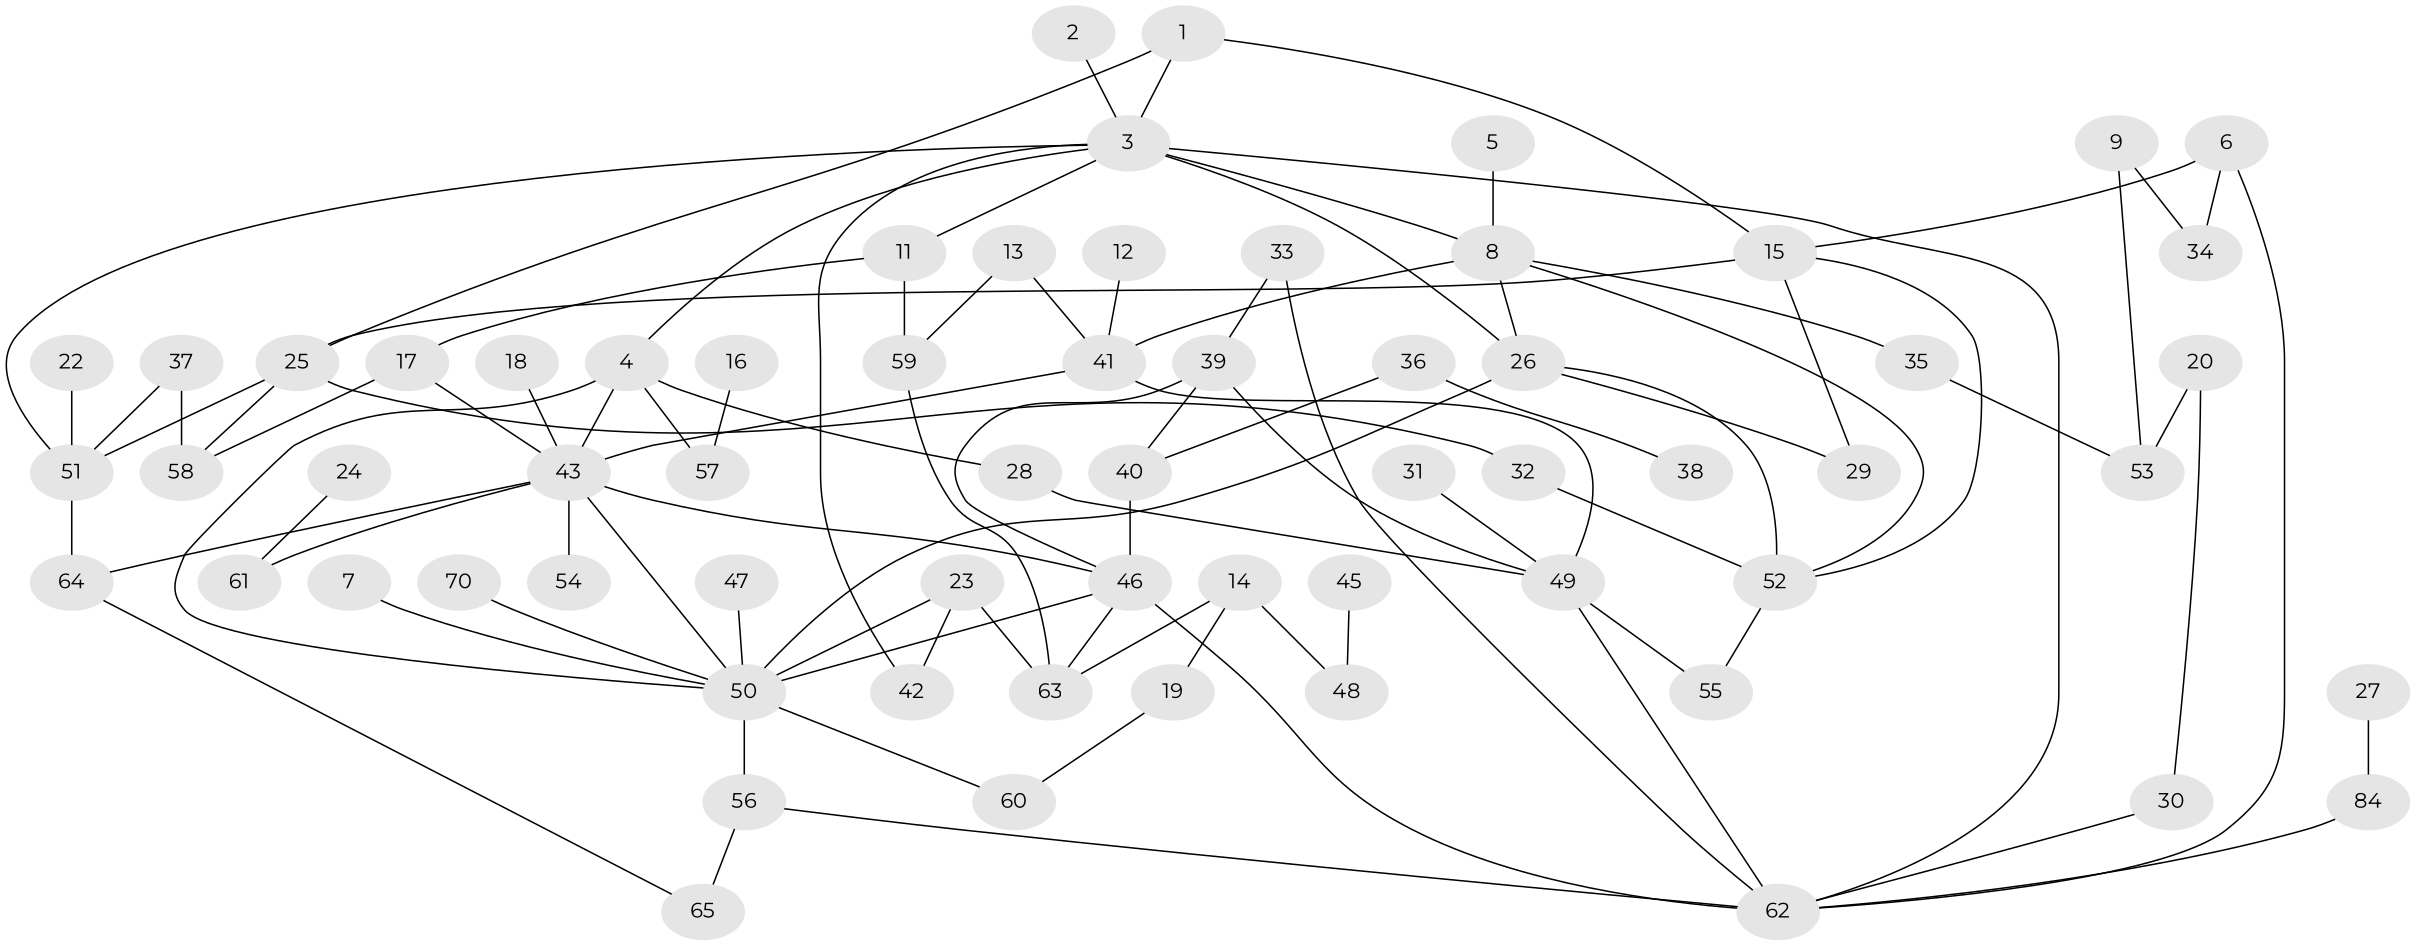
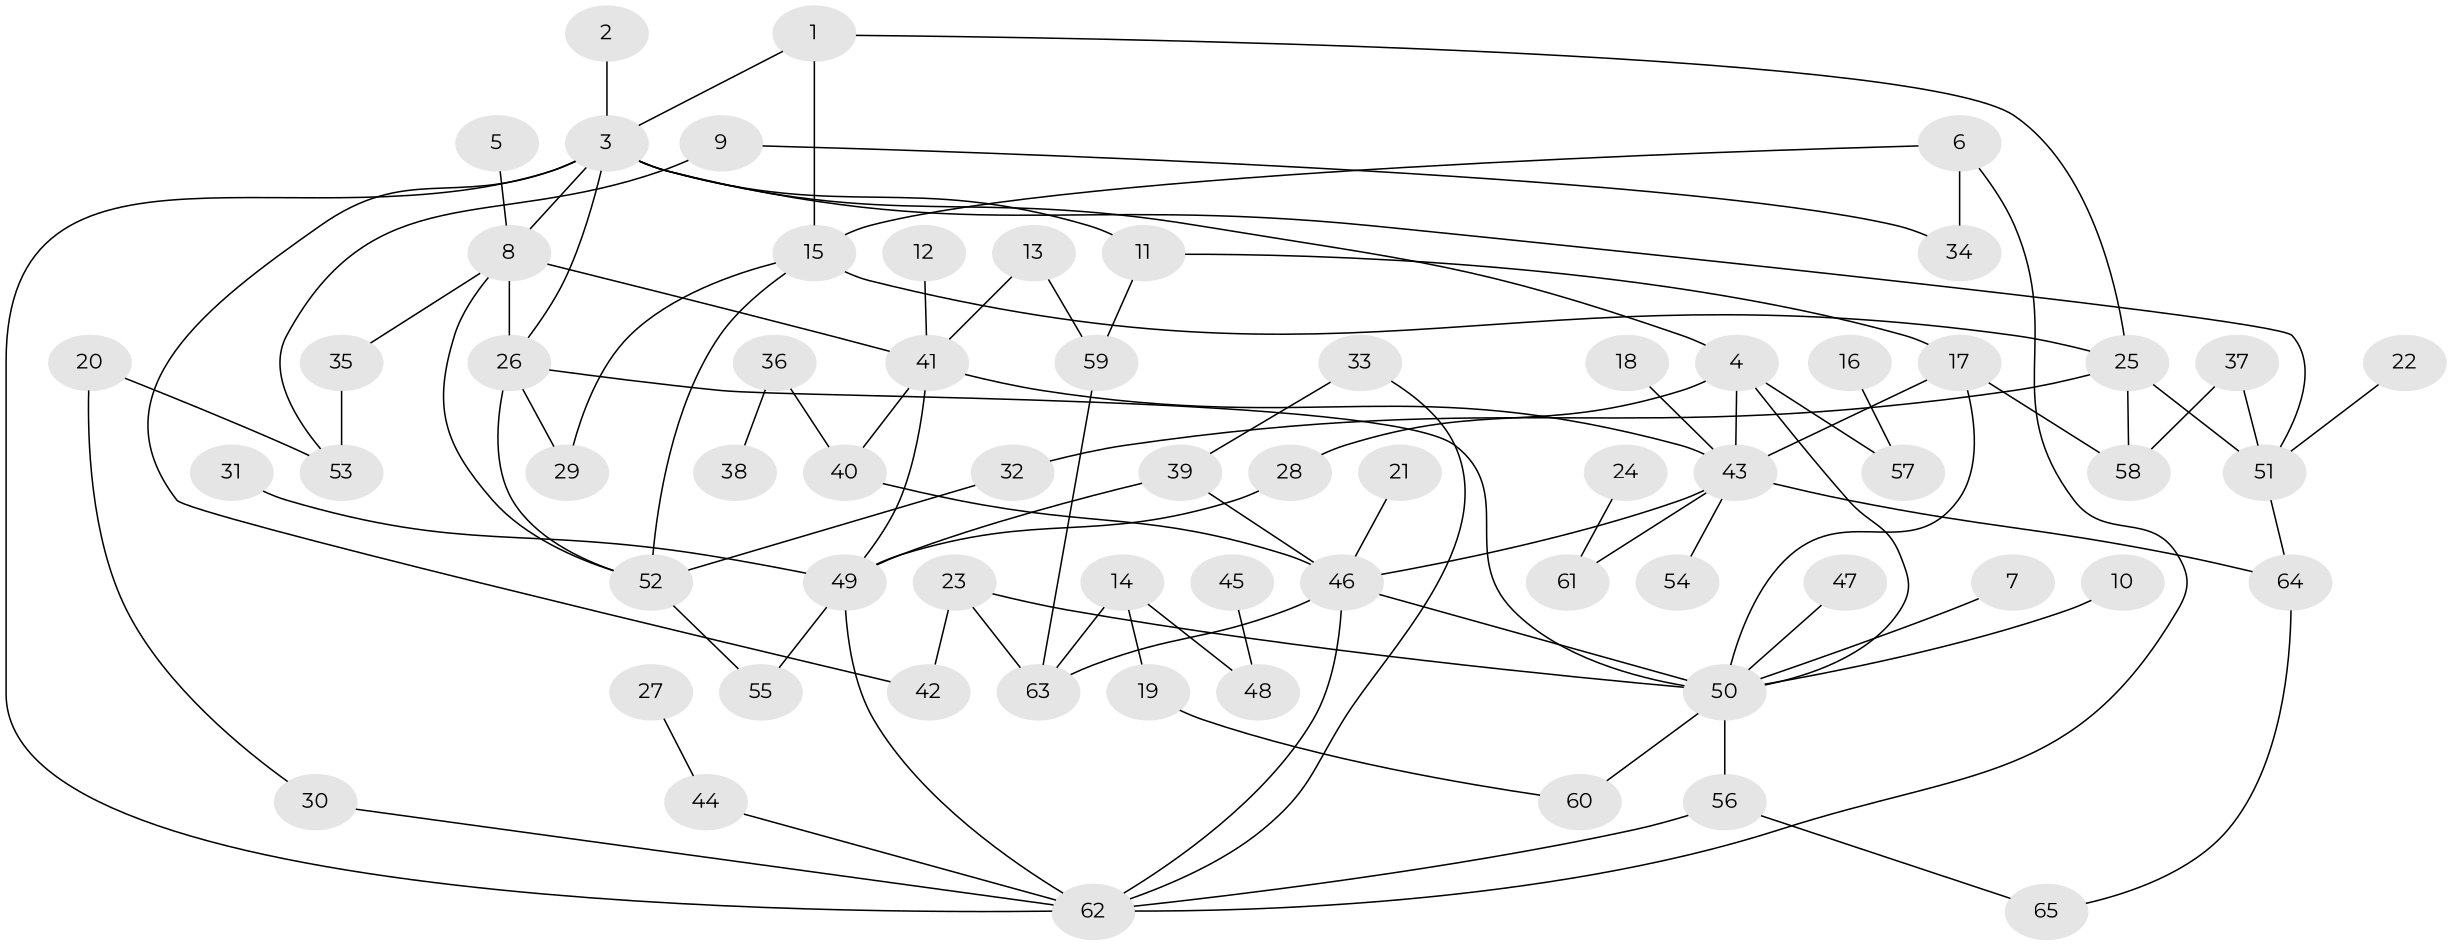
(1172, 418) -> (886, 418)
none -> (1400, 473)
(459, 583) -> (2123, 583)
(657, 583) -> (1870, 532)
(2368, 802) -> (706, 802)
